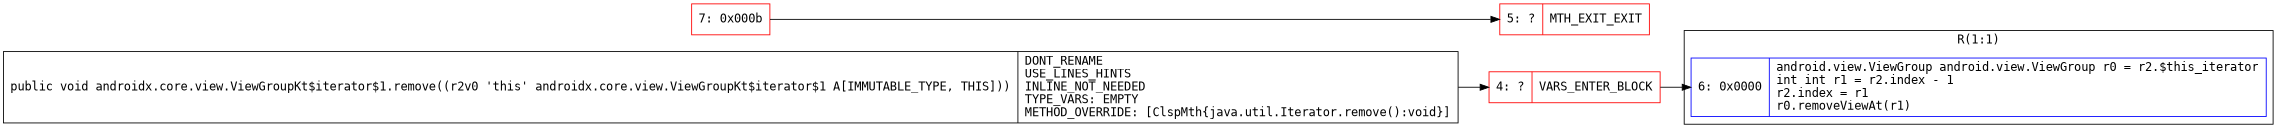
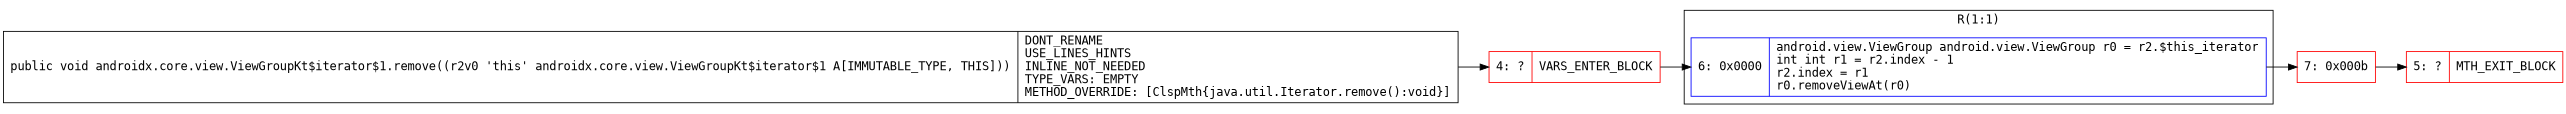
(1596, 19) -> (2506, 67)
none -> (2279, 67)
(1844, 106) -> (1844, 86)
